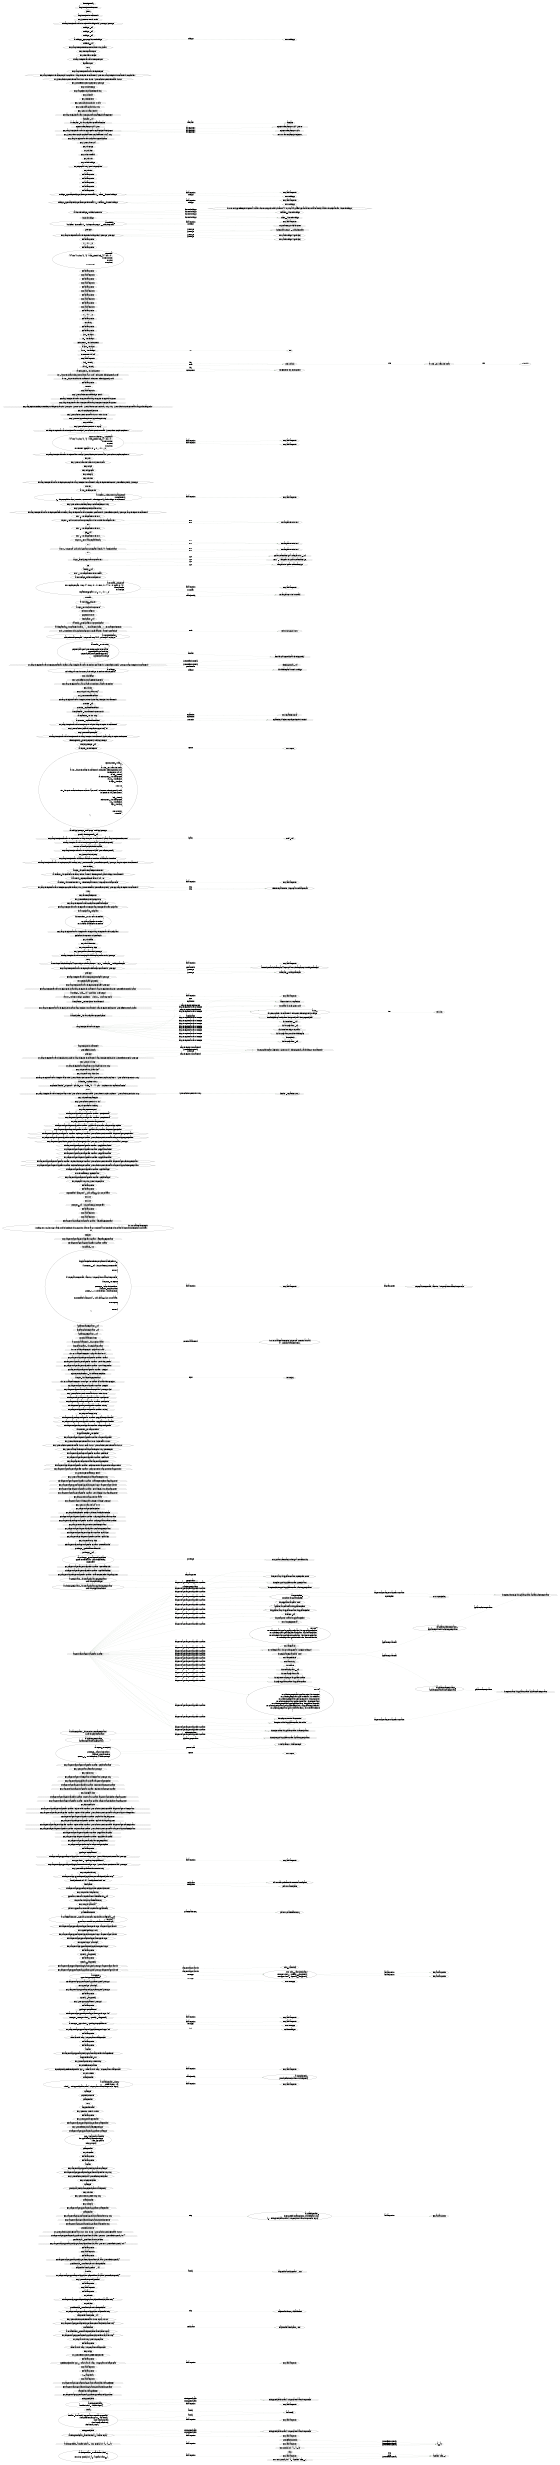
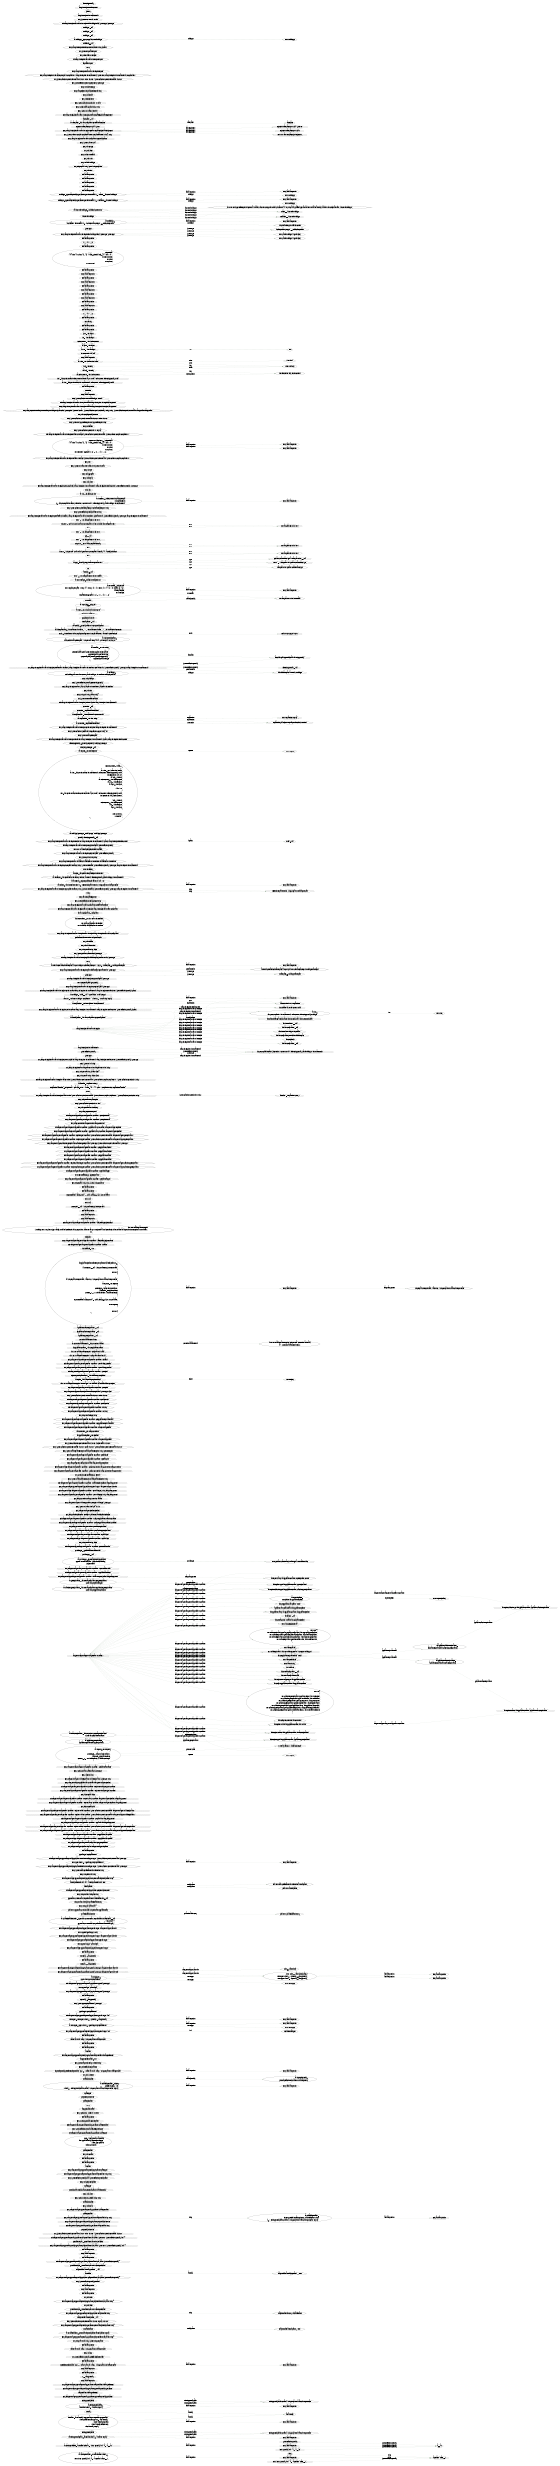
(88, 52) -> (88, 52)
none -> (186, 219)
(361, 364) -> (192, 364)
